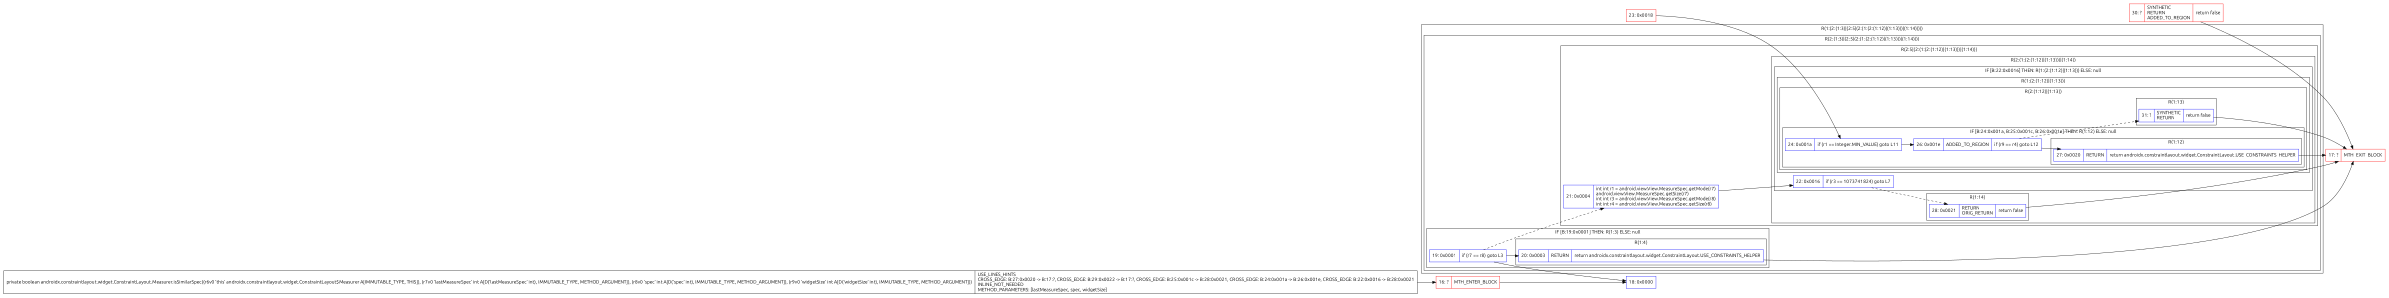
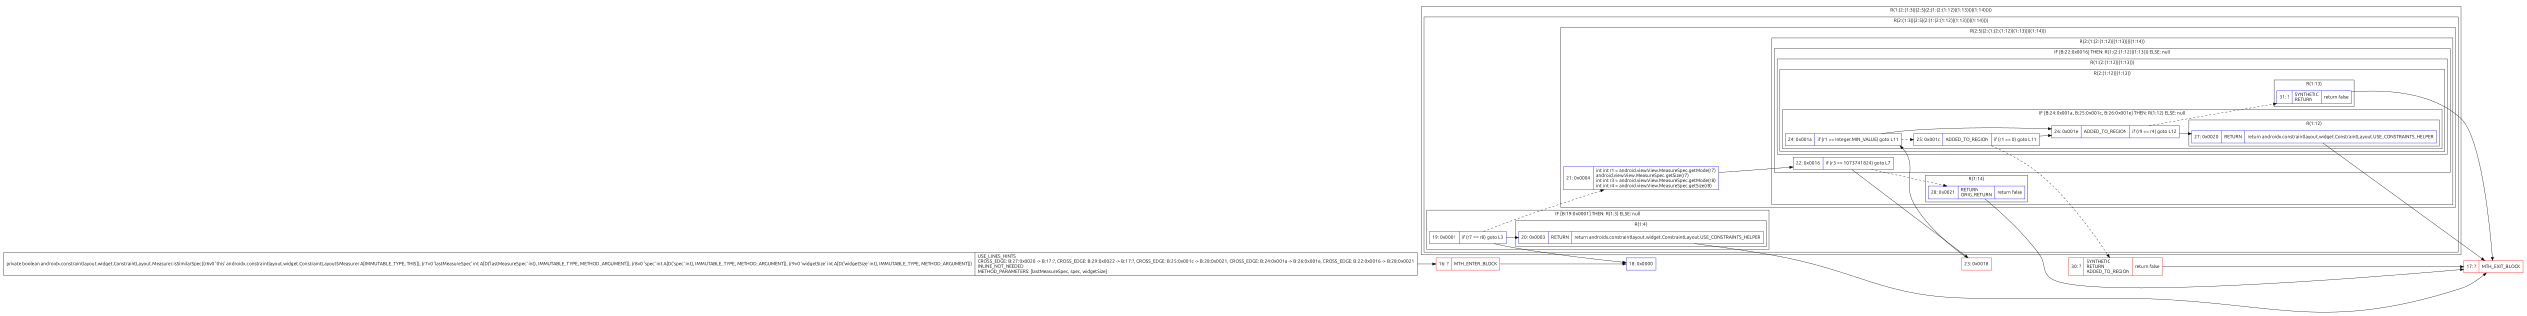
none -> (1977, 140)
none -> (1909, 213)
